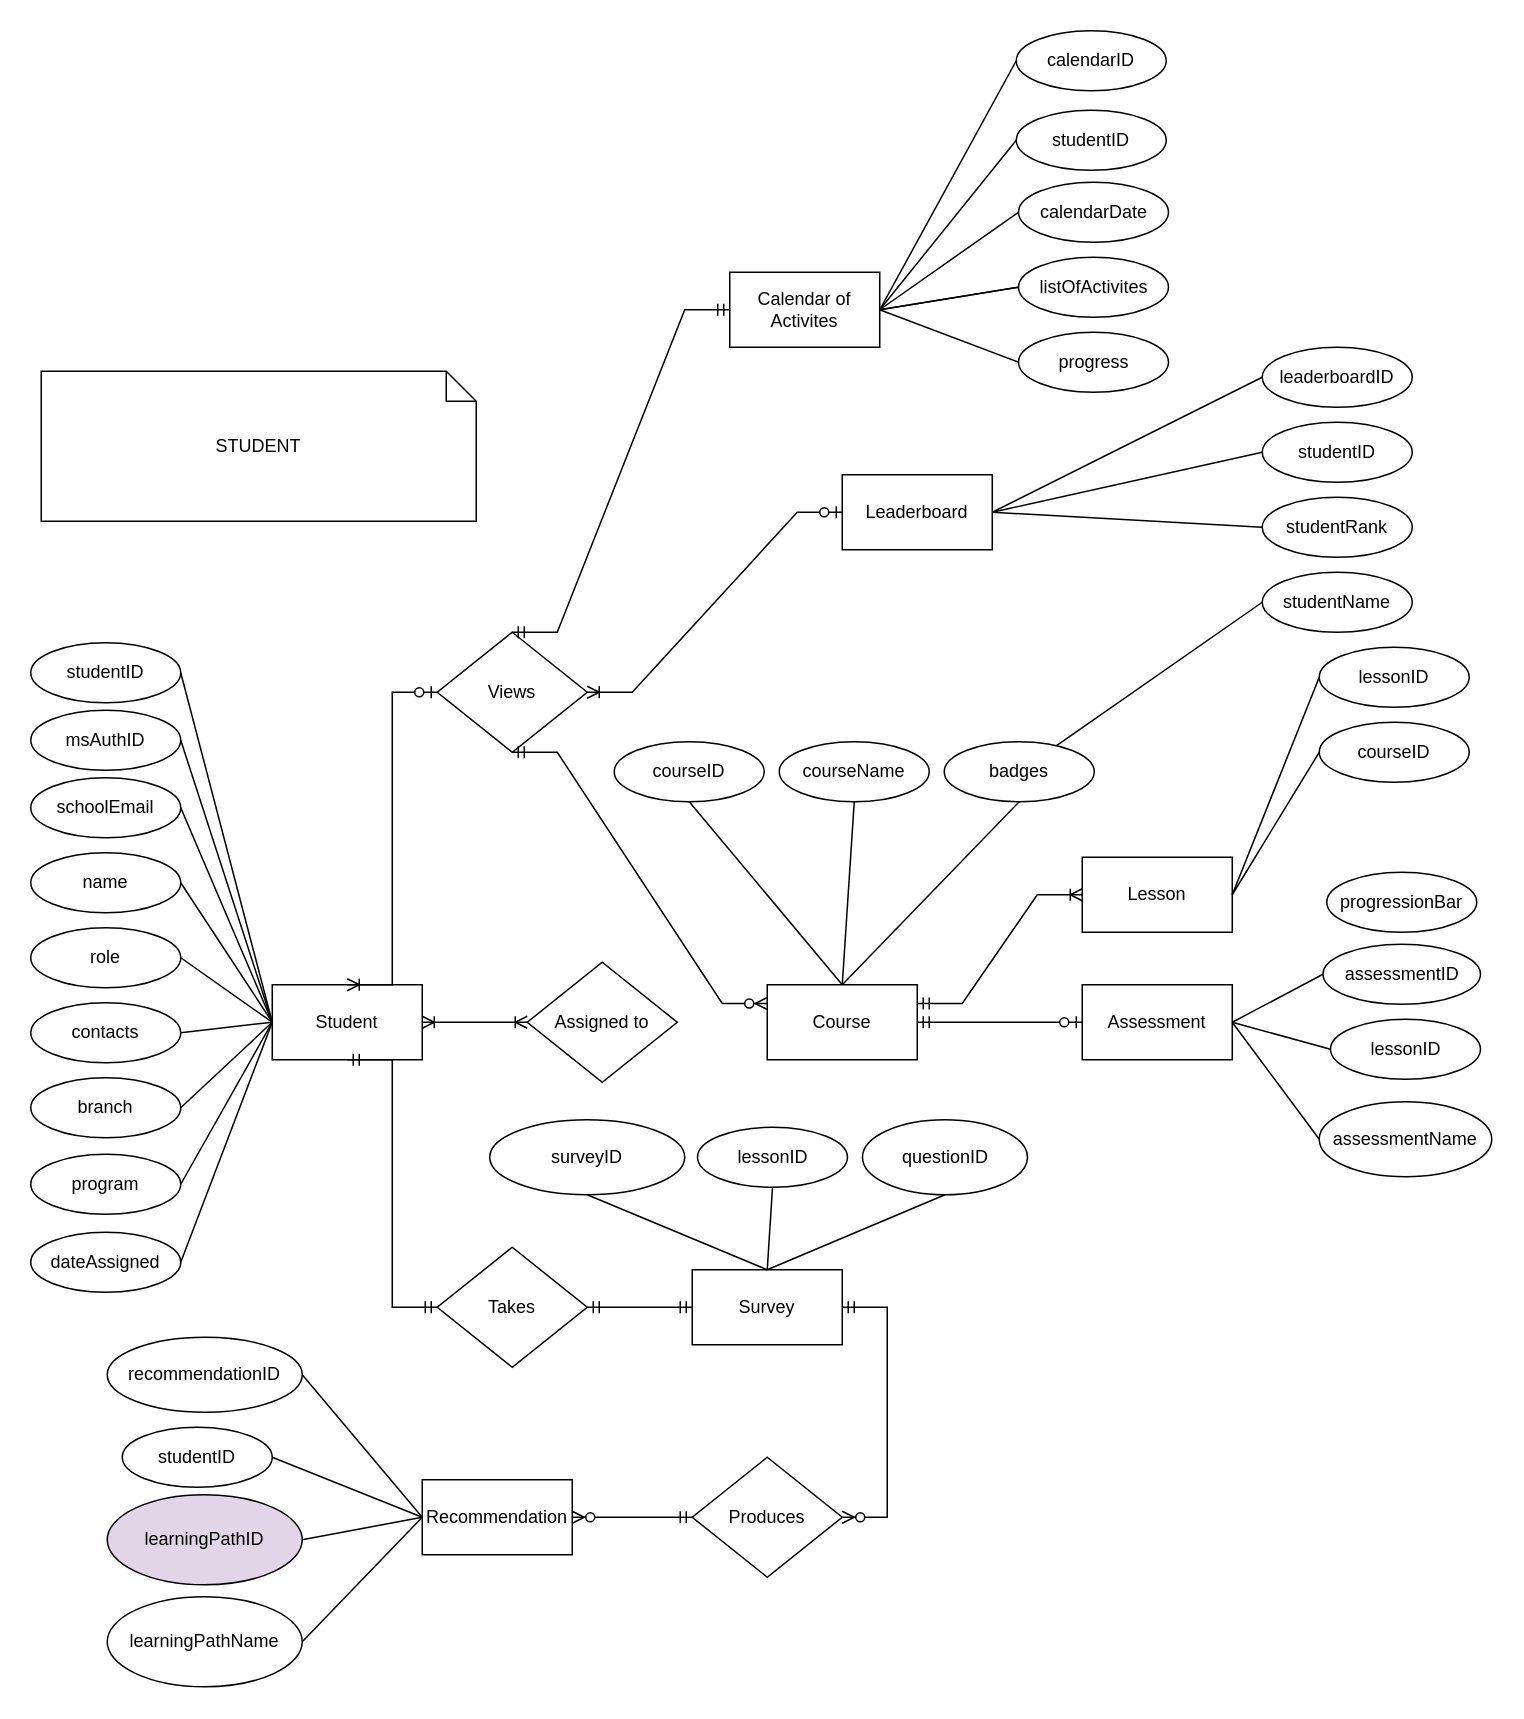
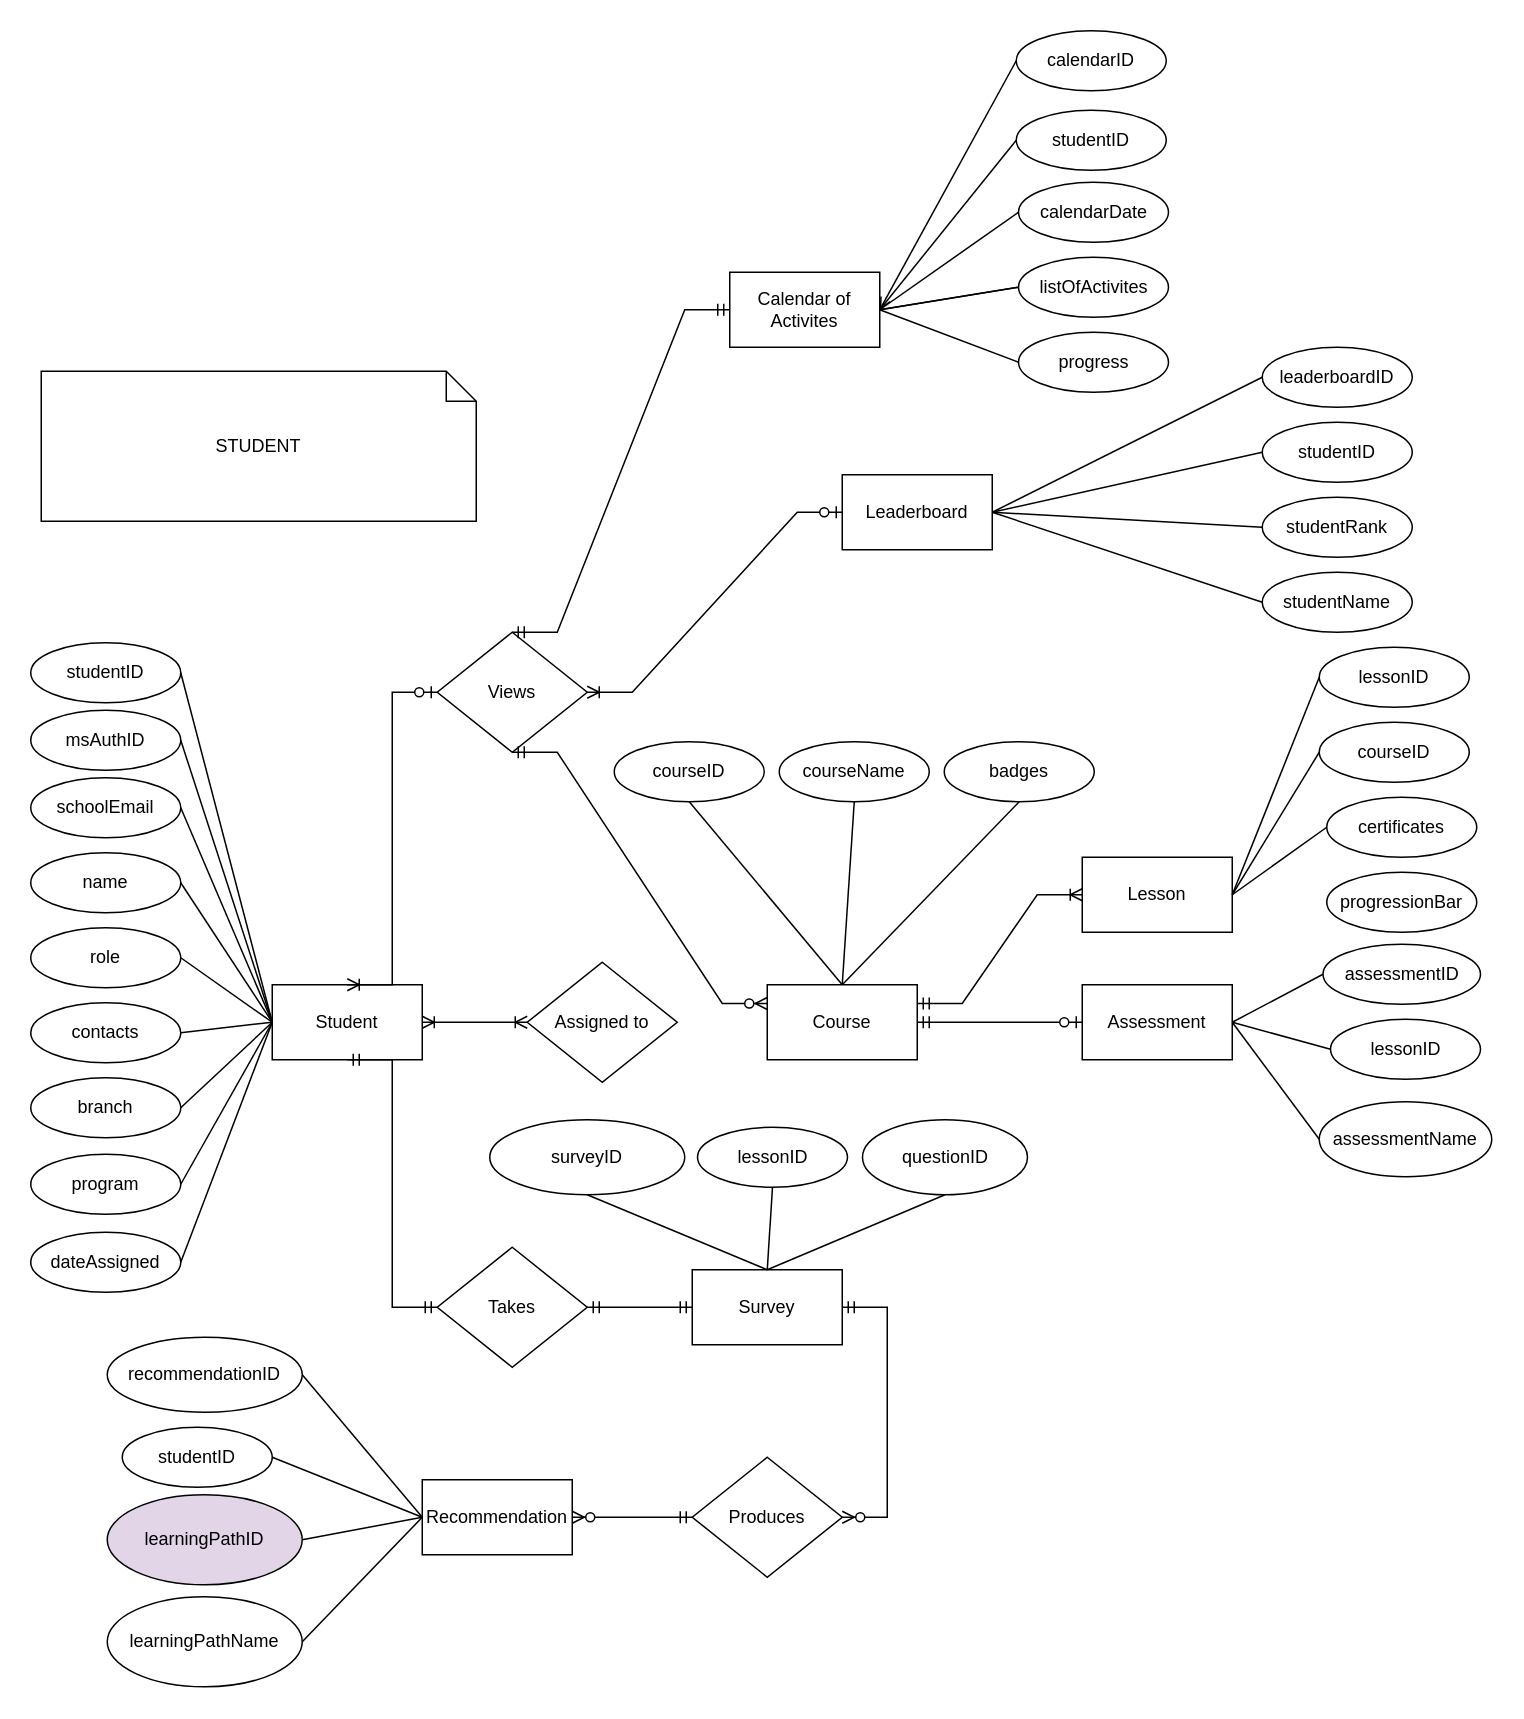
(888, 294) -> (888, 295)
(1159, 674) -> (1129, 558)
none -> (1402, 827)
none -> (1280, 861)
